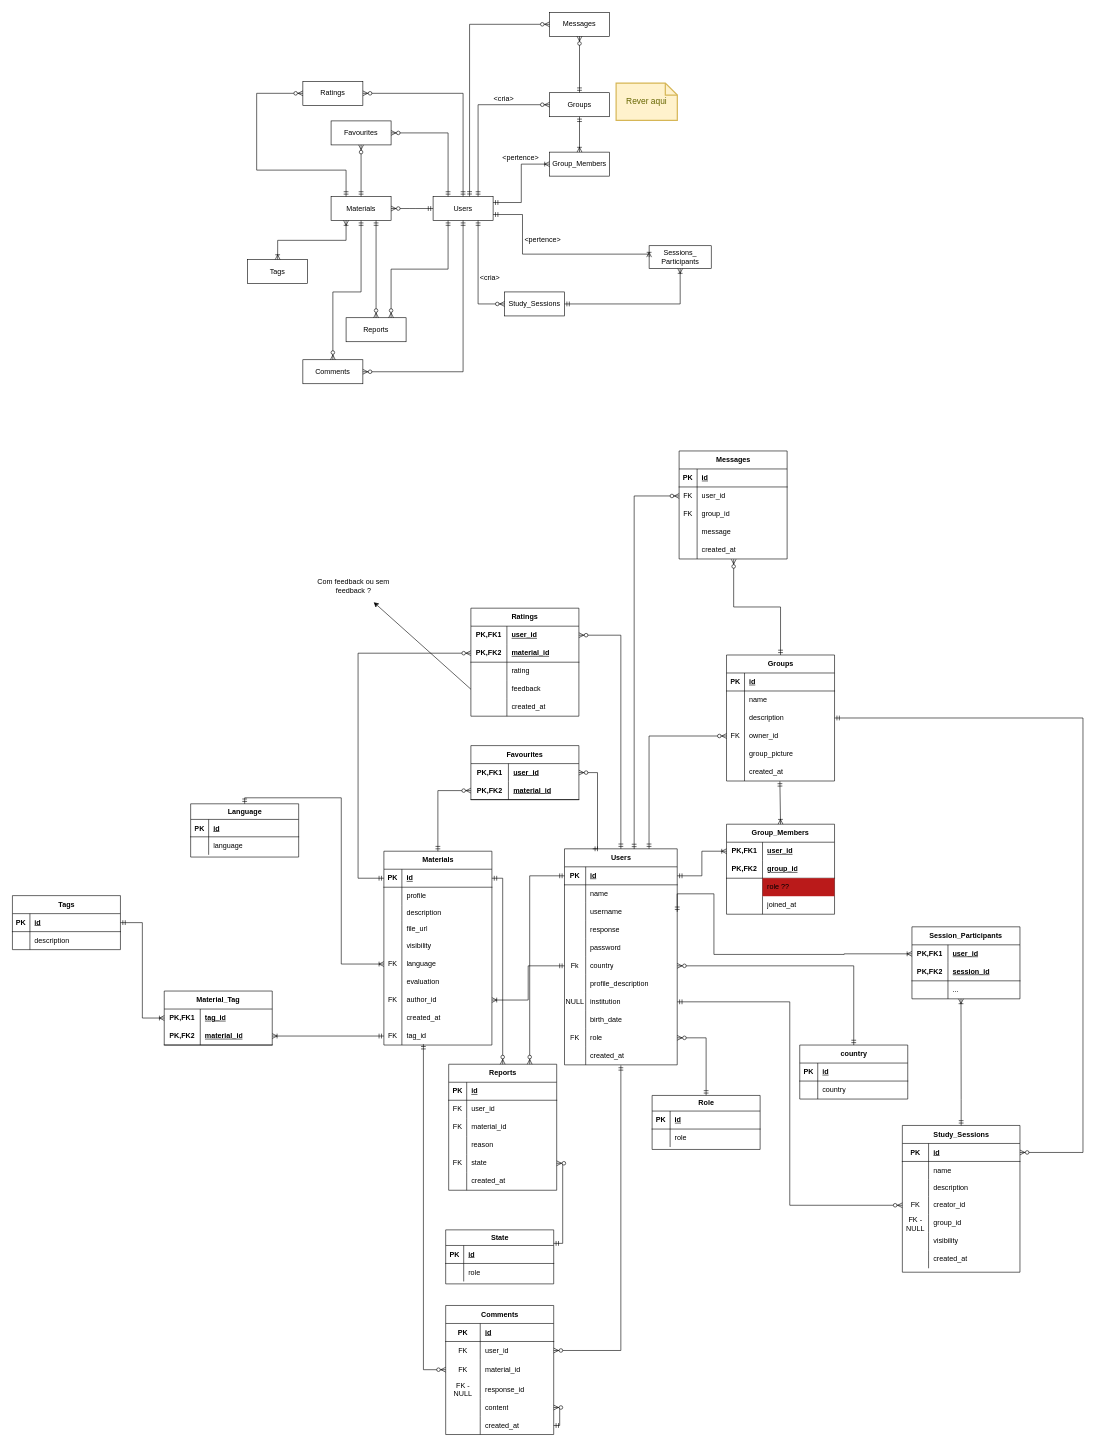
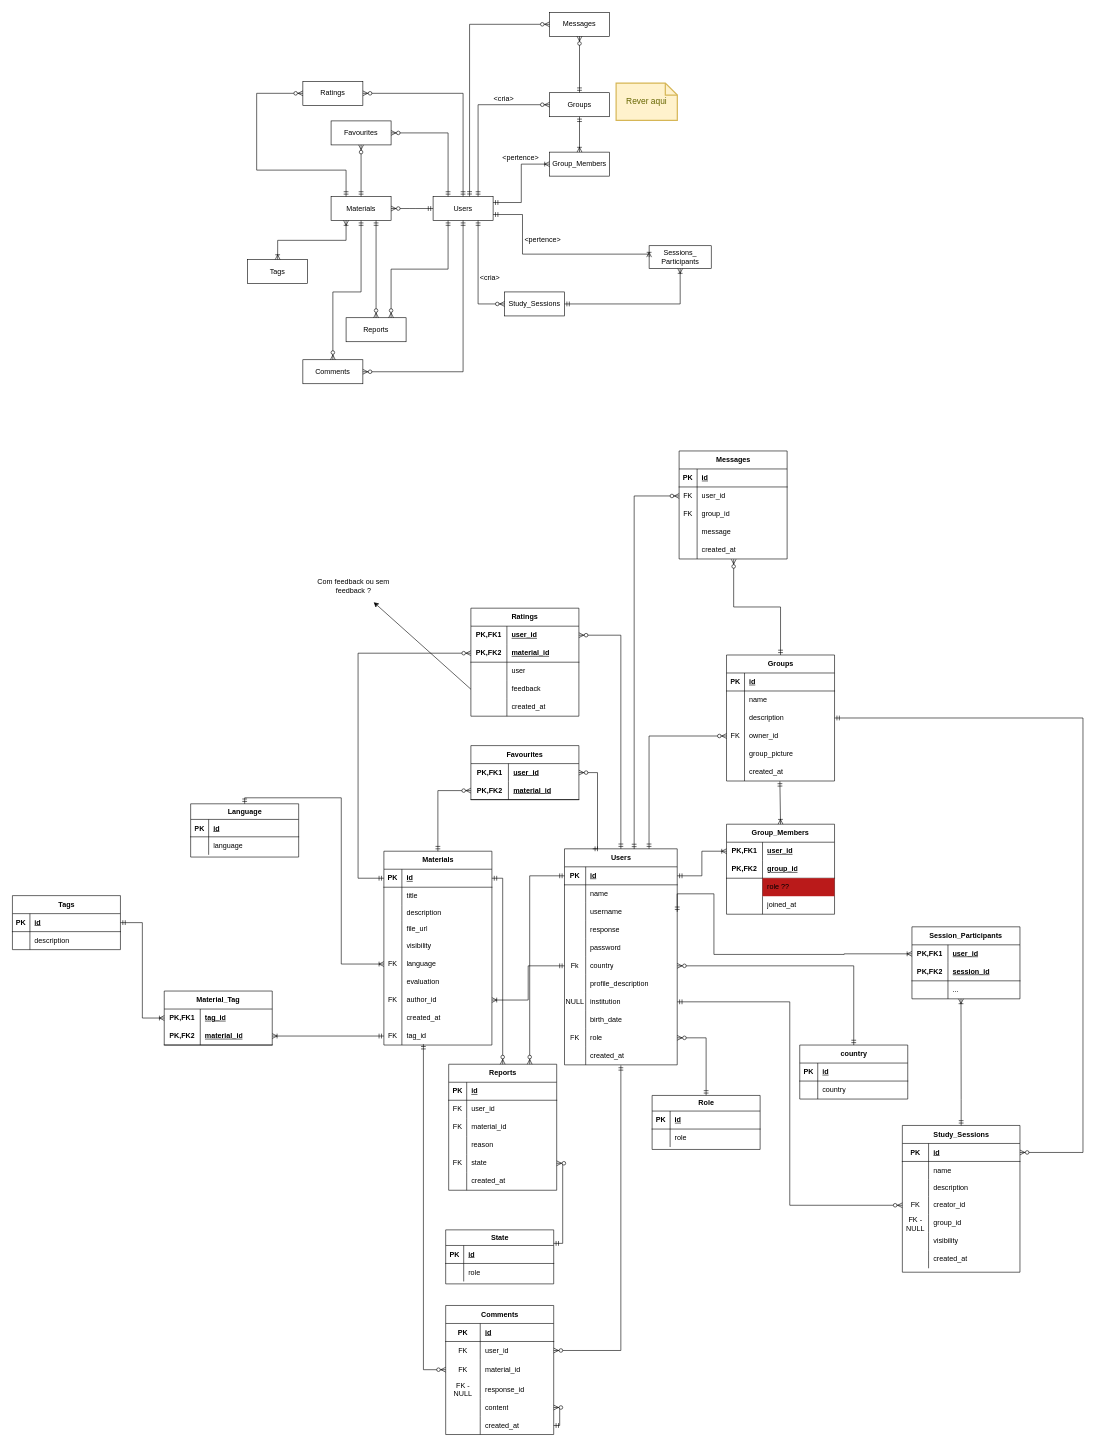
(523, 671) -> (520, 671)
(419, 896) -> (415, 896)
